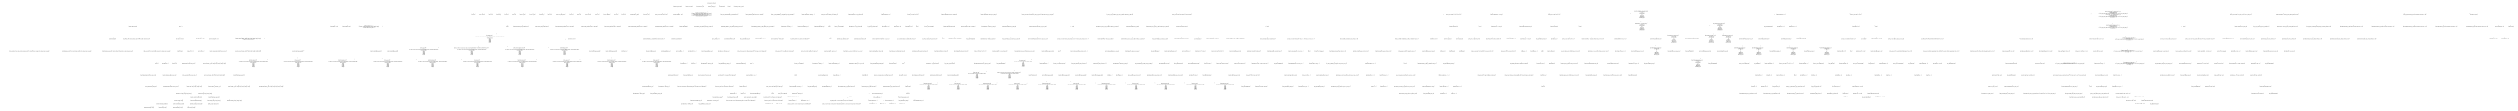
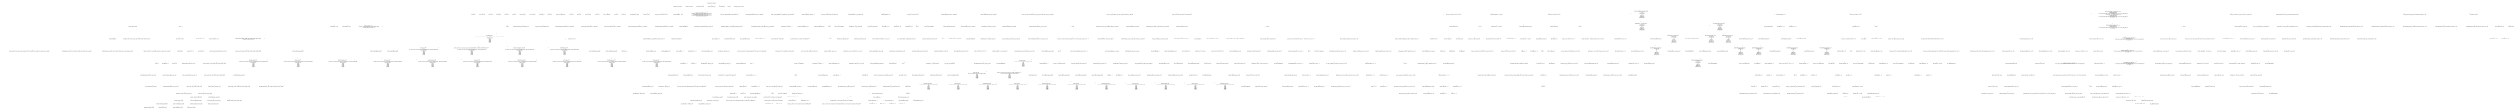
none -> (756, 87)
none -> (2246, 87)
(1816, 94) -> none
